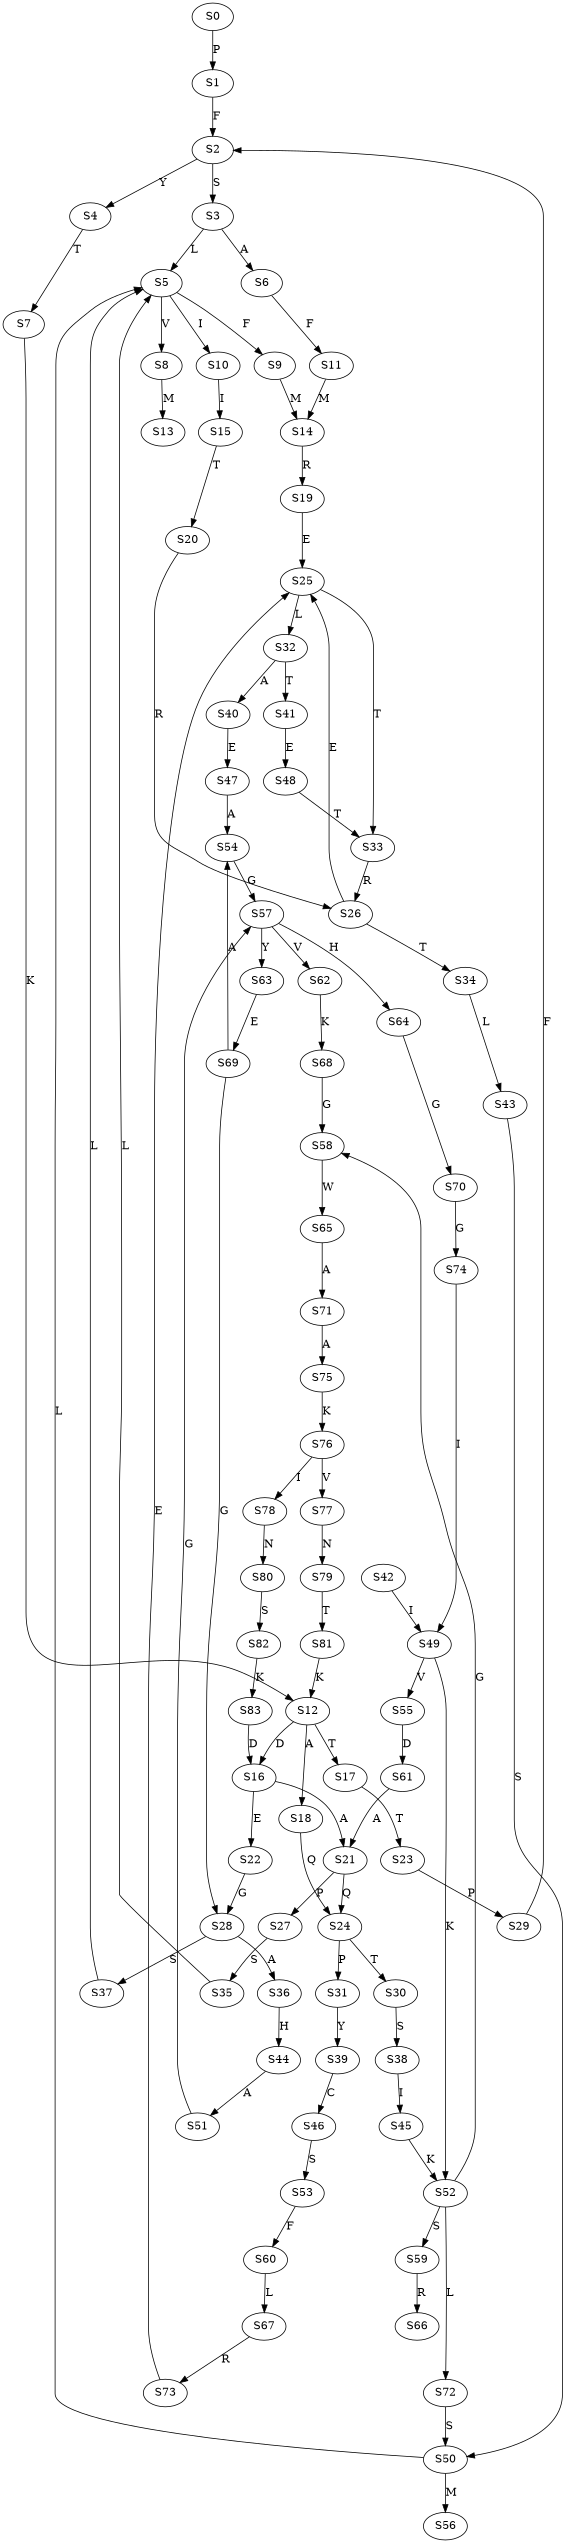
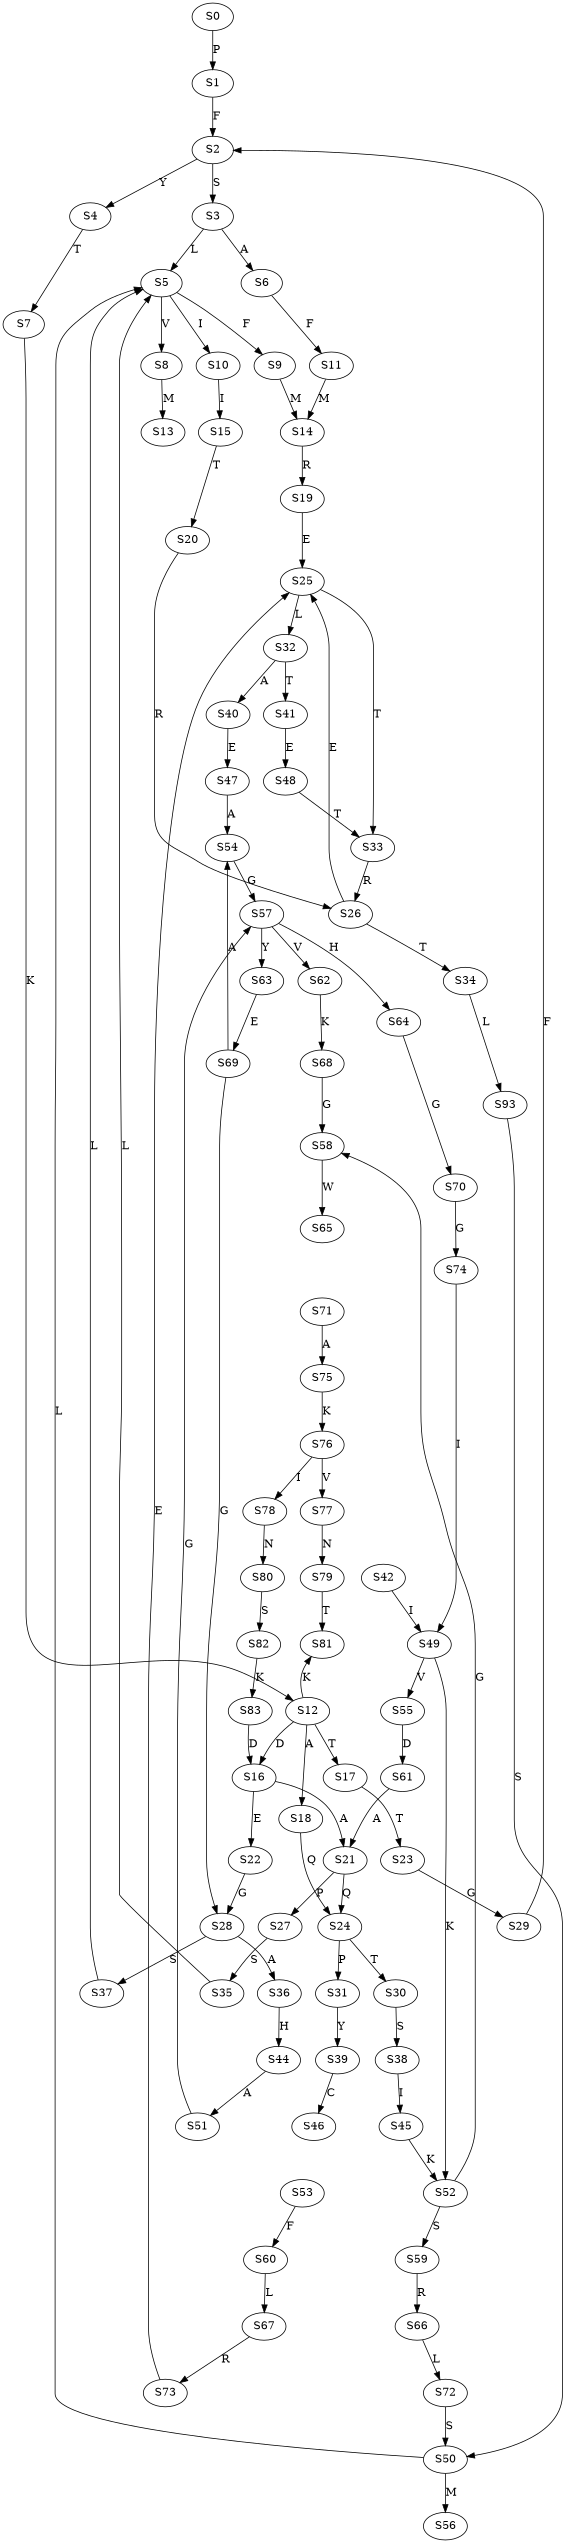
(505, 1105) -> (505, 1105)
(322, 1266) -> none
(316, 1674) -> (301, 1680)
(471, 1894) -> (471, 1894)
(309, 2156) -> none
(446, 2289) -> (430, 2356)
